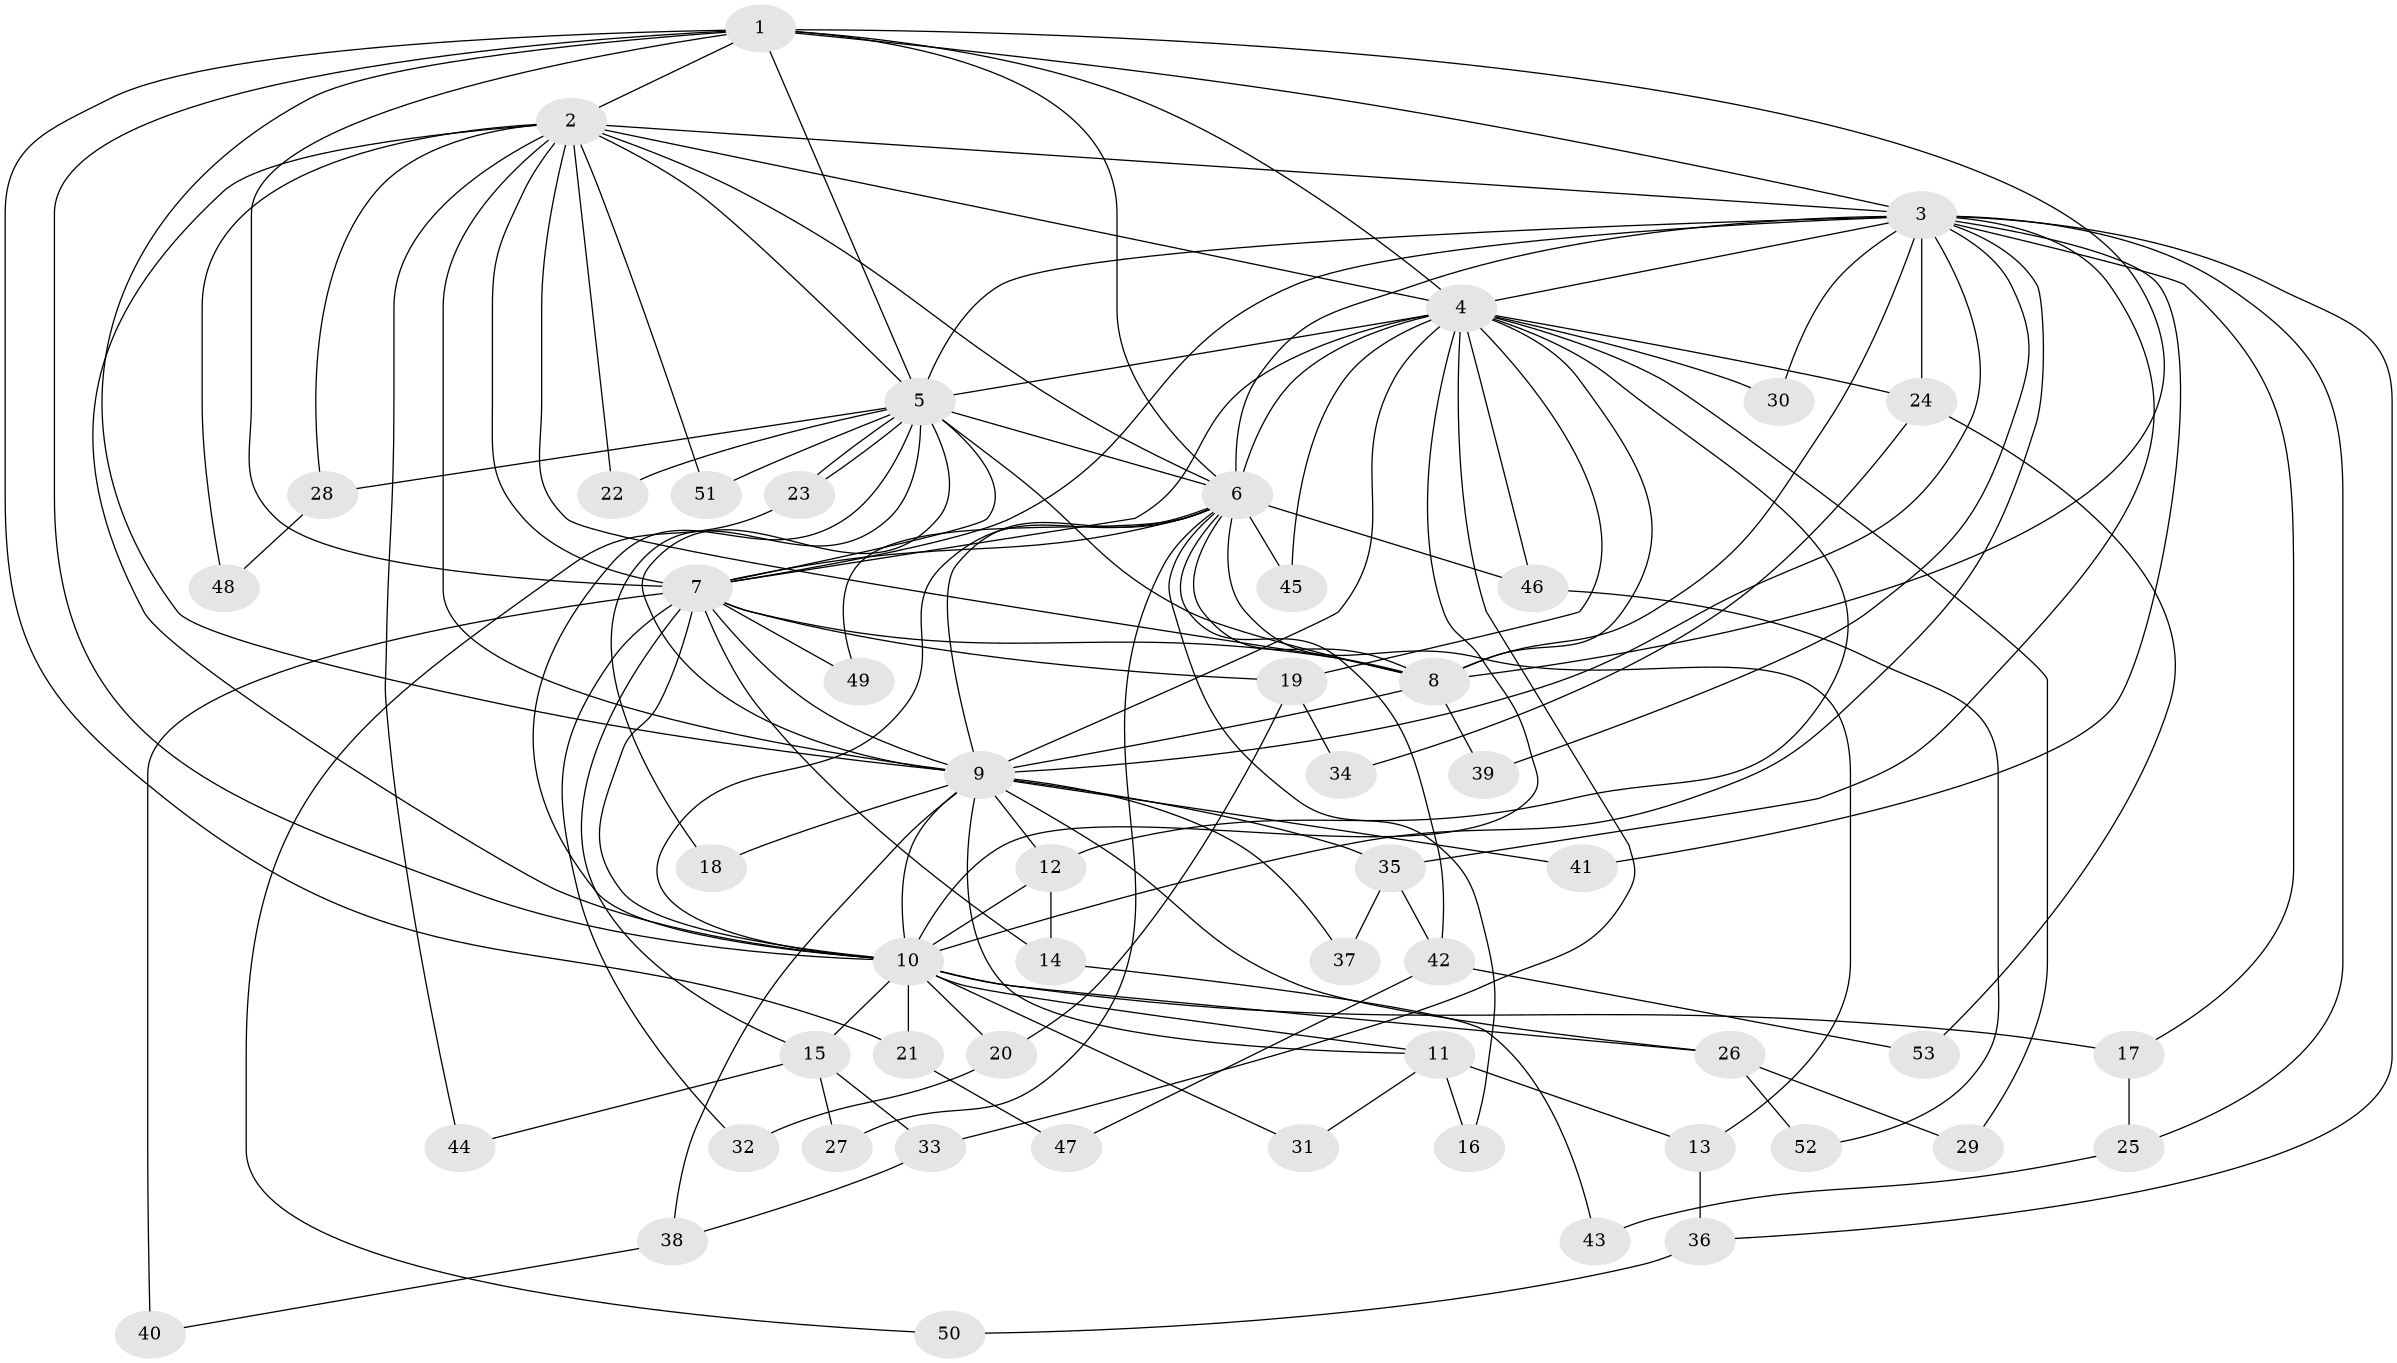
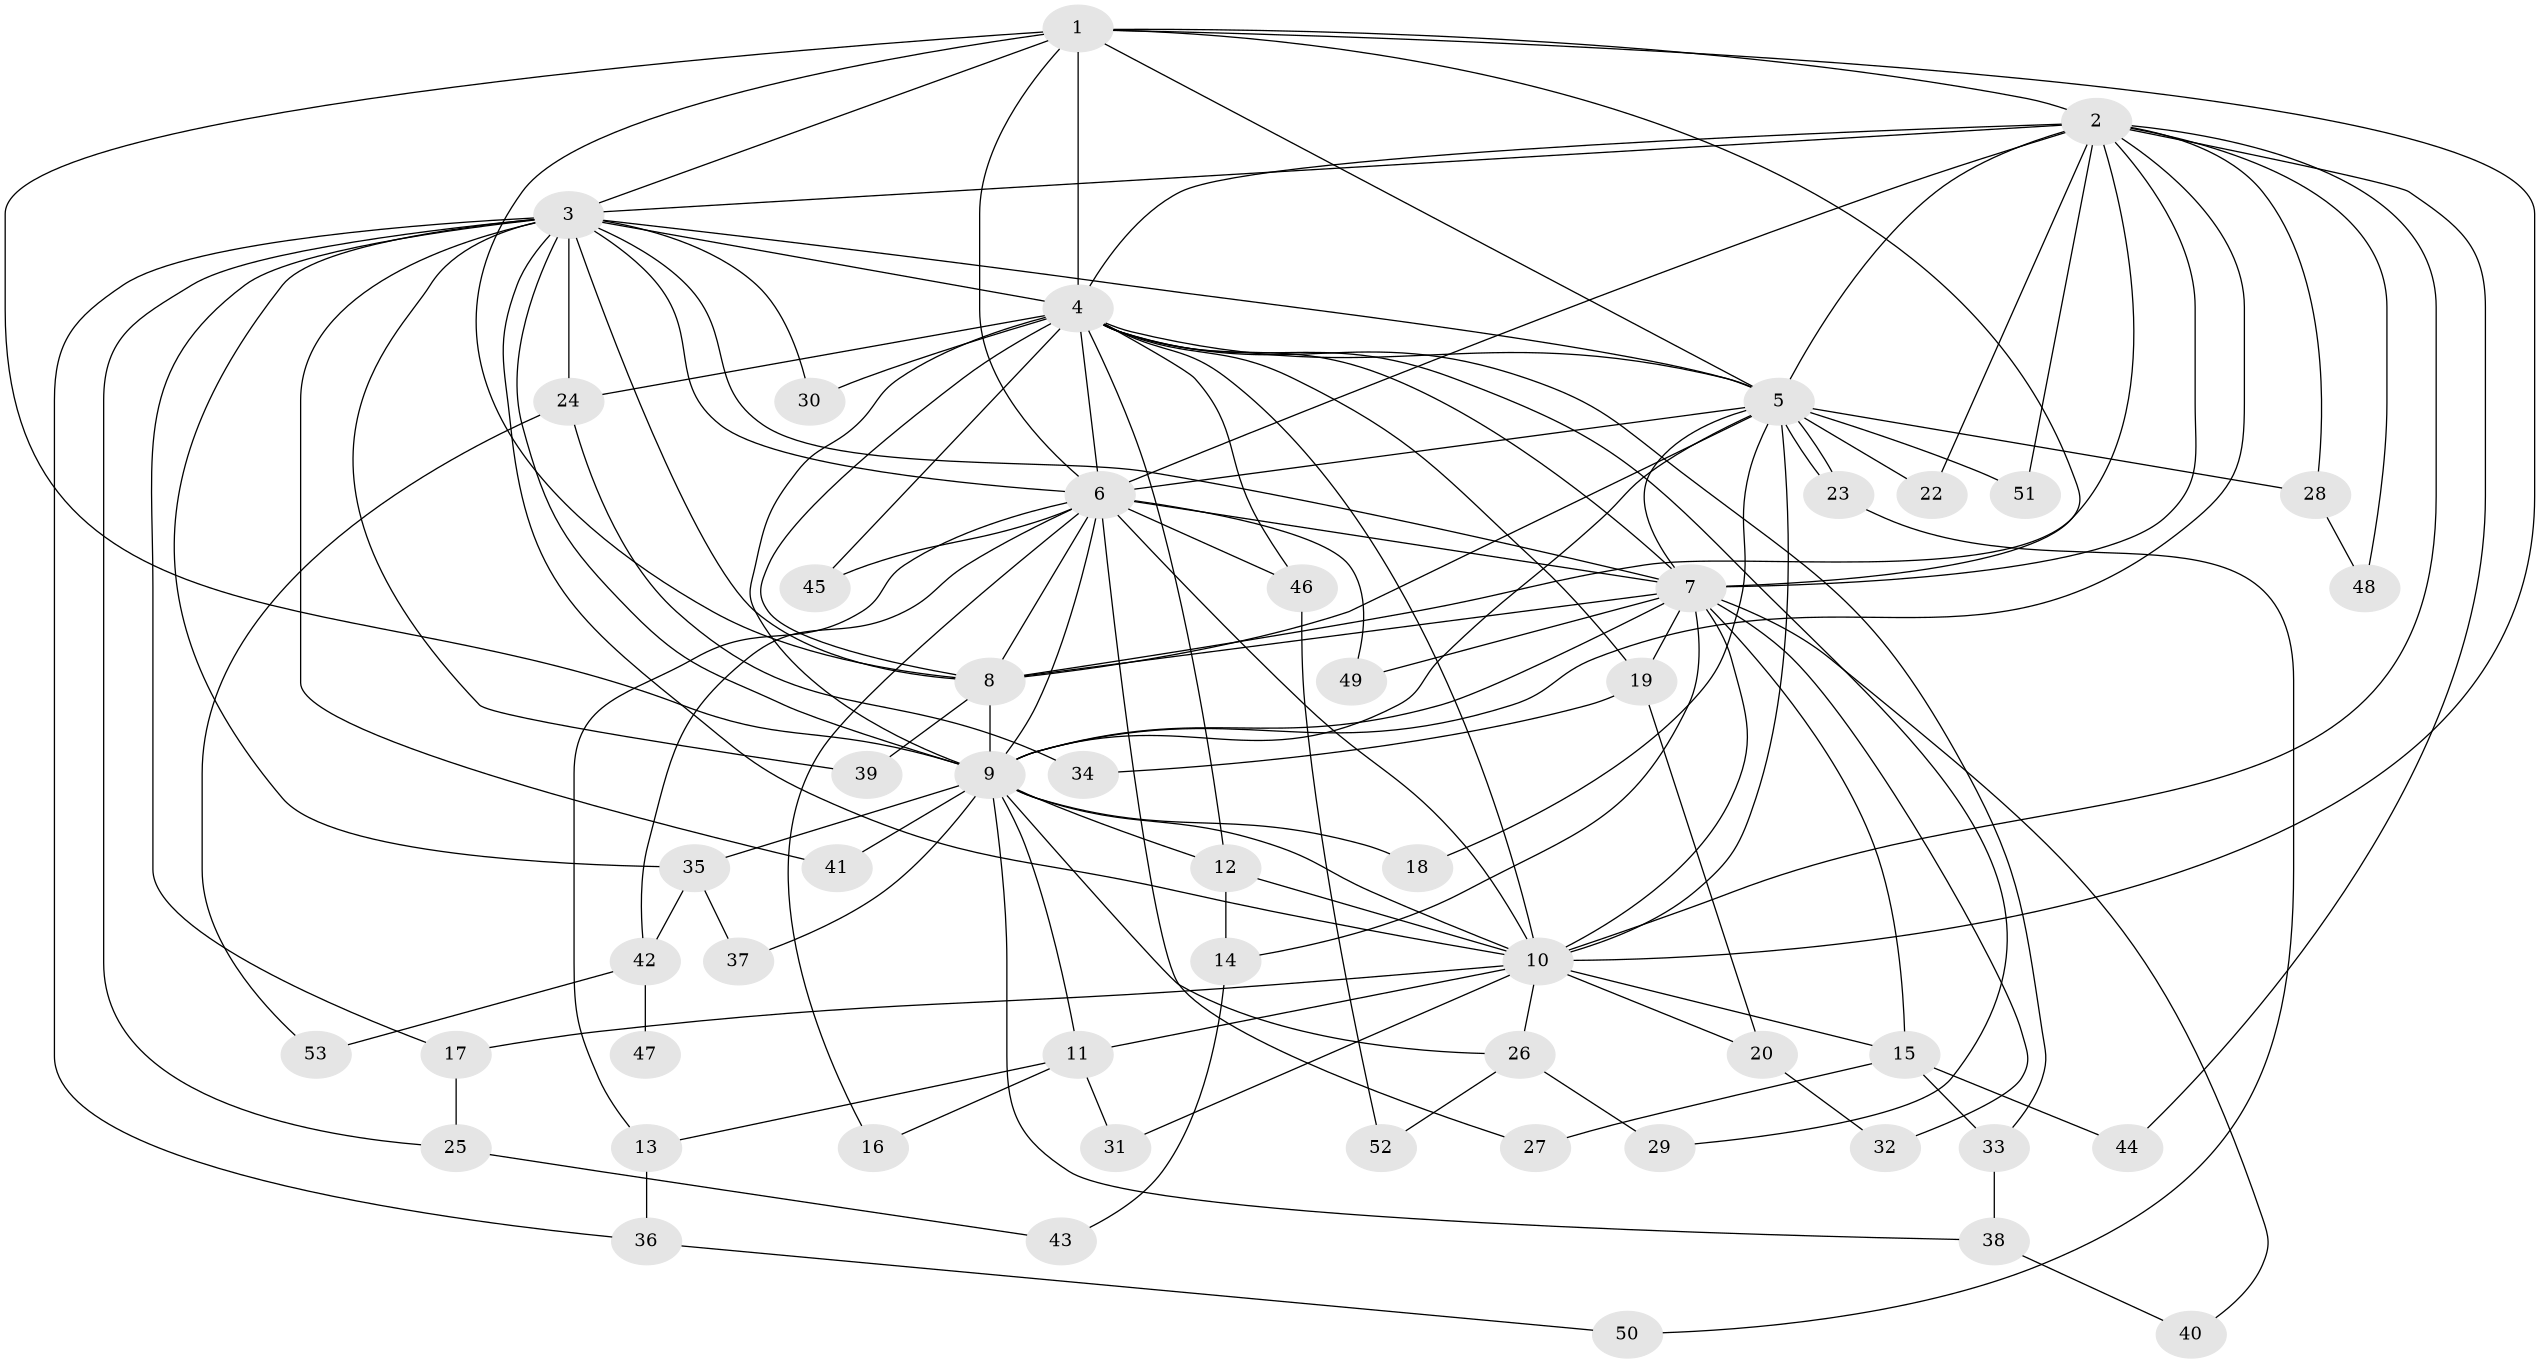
(908, 1055) -> none
